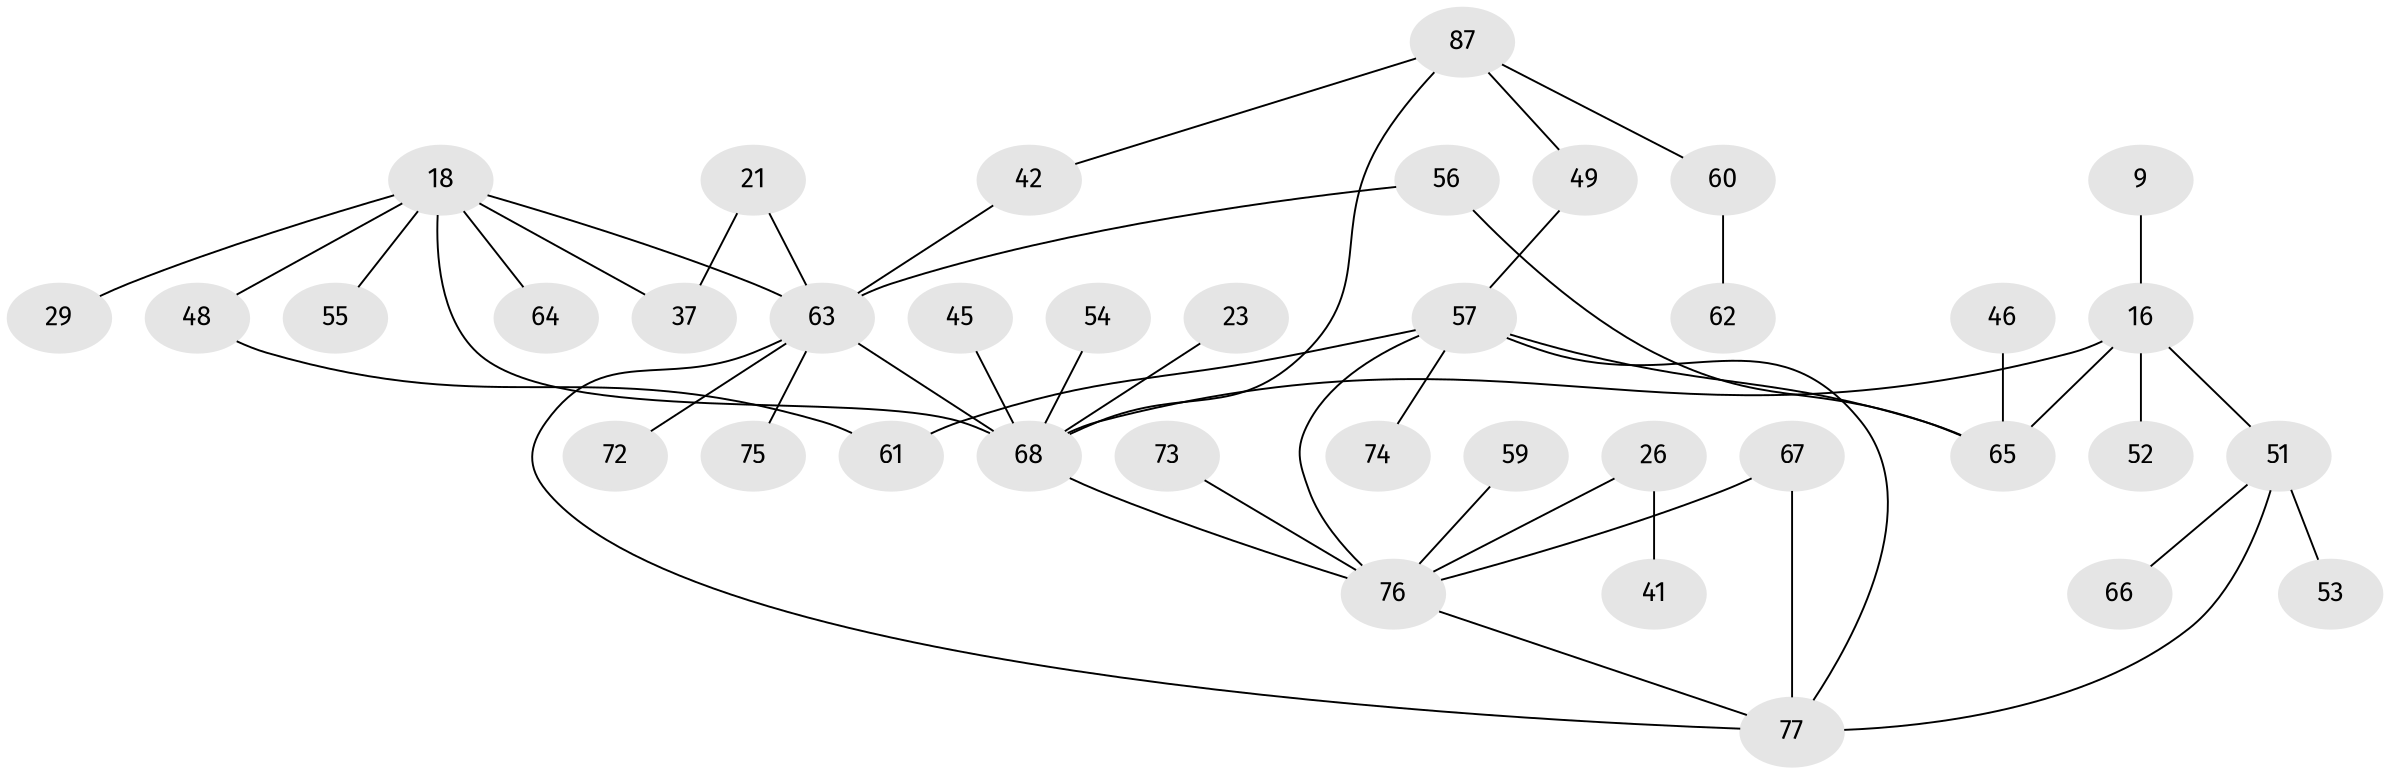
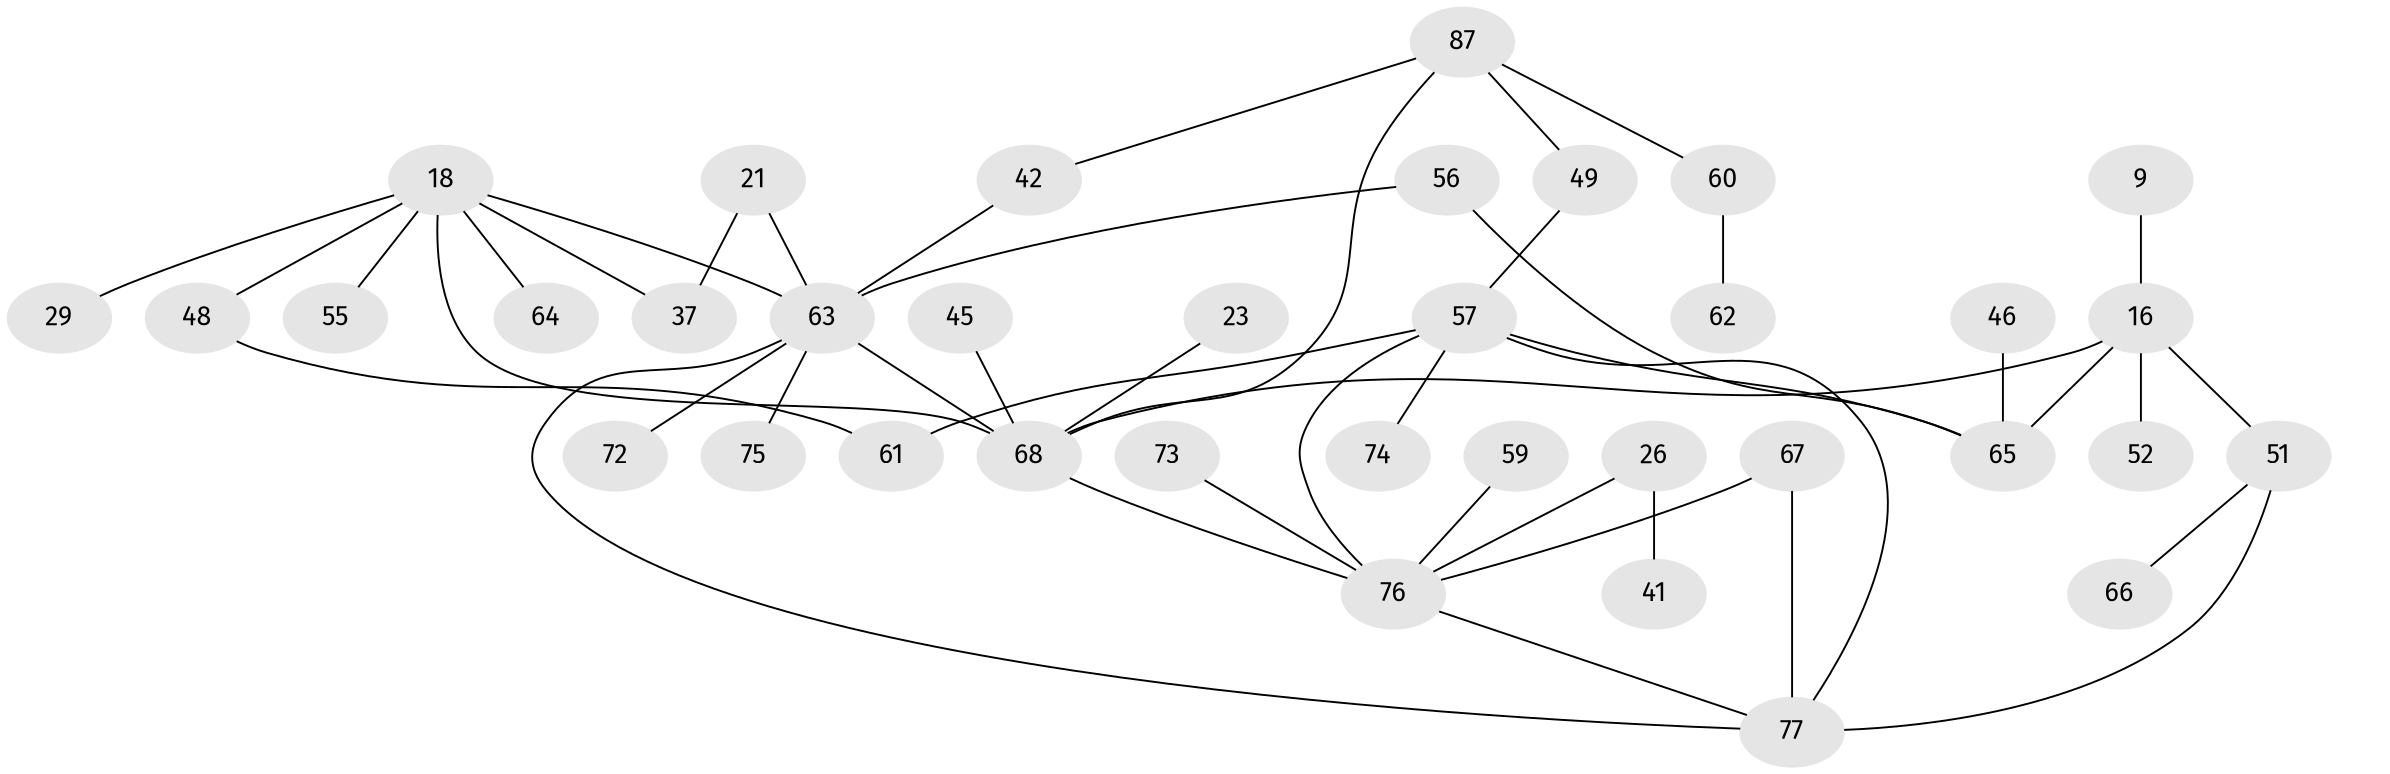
(1098, 318) -> none
(2331, 594) -> none
